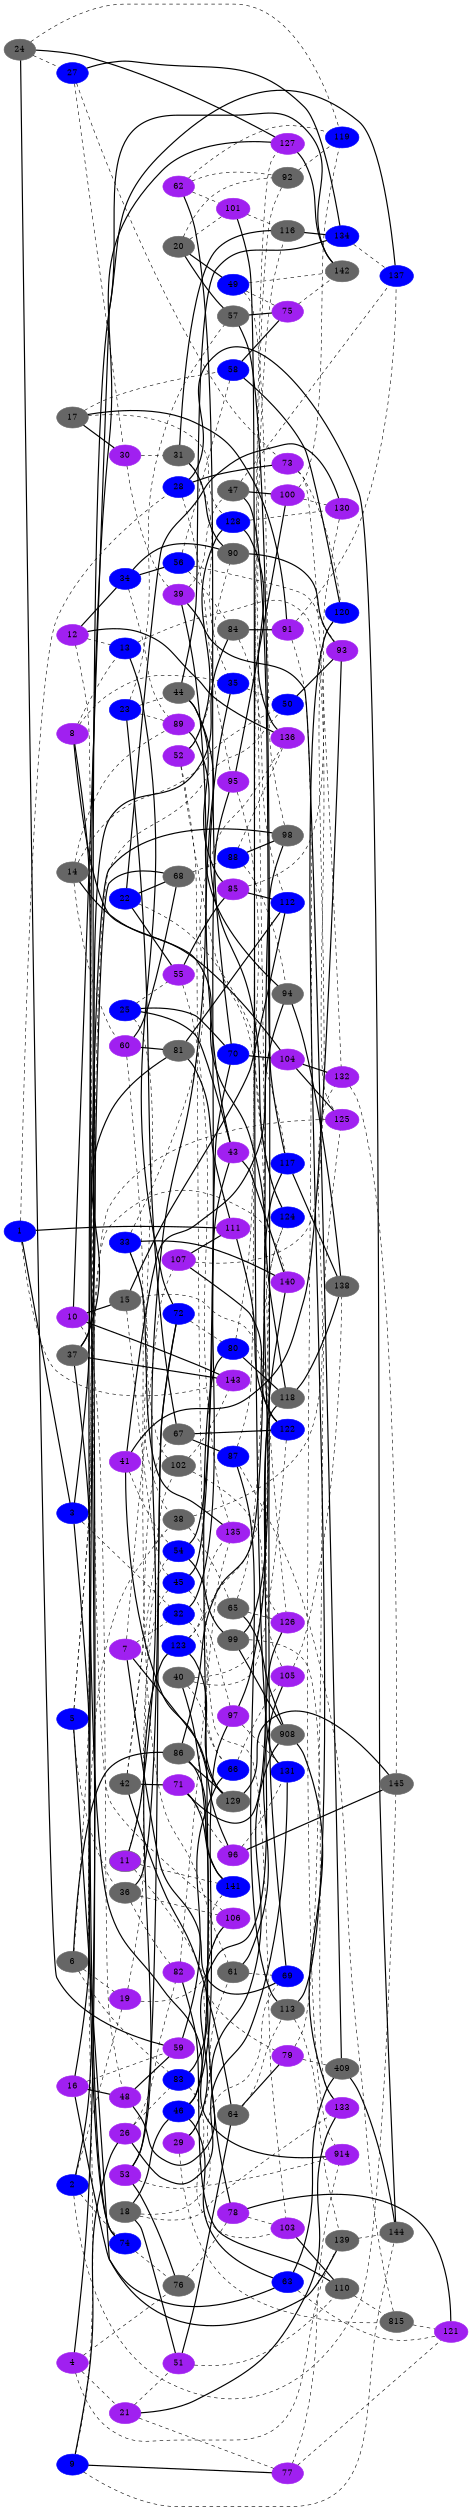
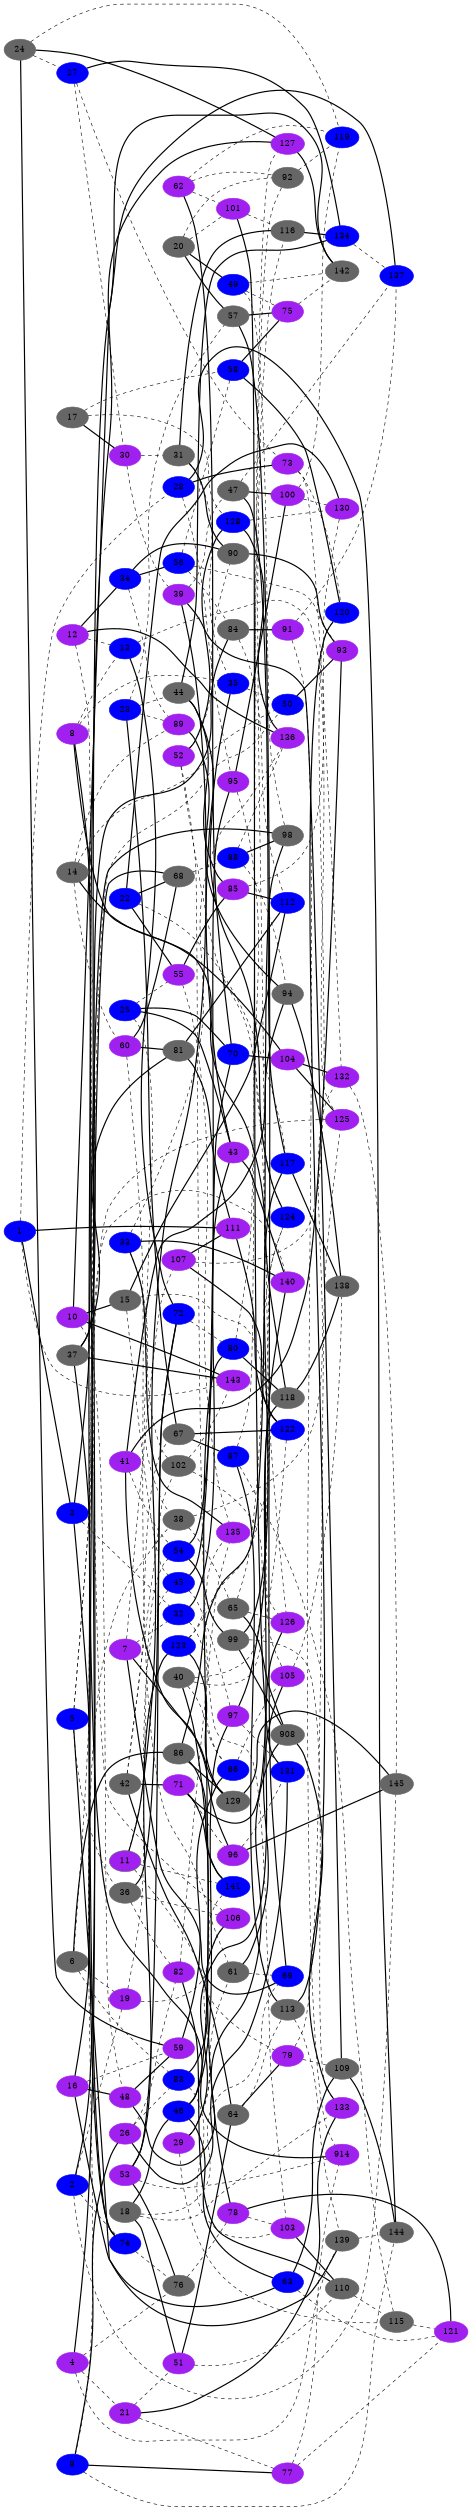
(235, 452) -> none
(342, 2069) -> (342, 2069)
(397, 2322) -> (397, 2322)
